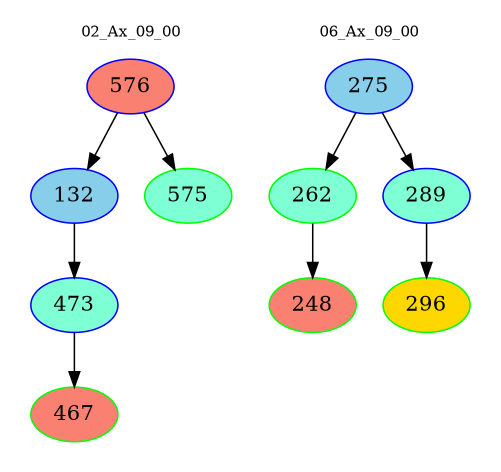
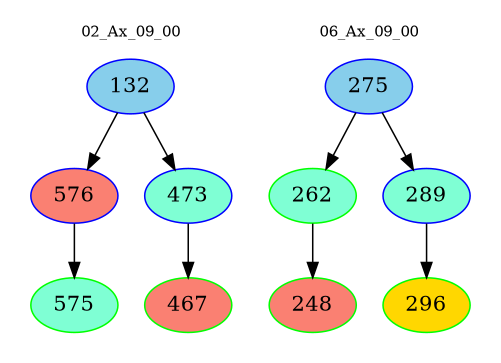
(106, 134) -> (106, 134)
